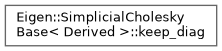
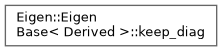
(111, 26) -> (111, 26)
